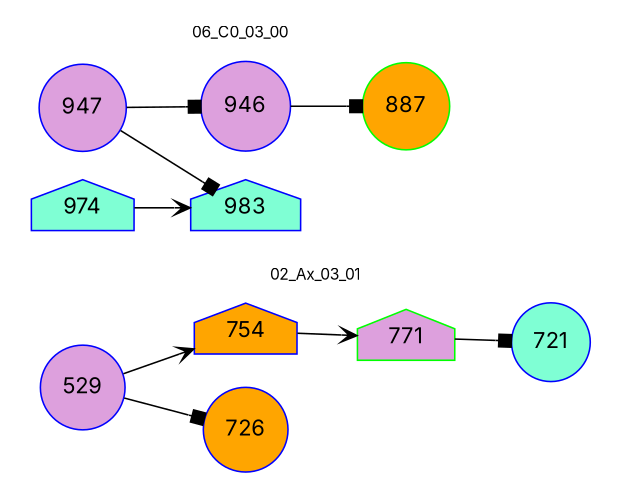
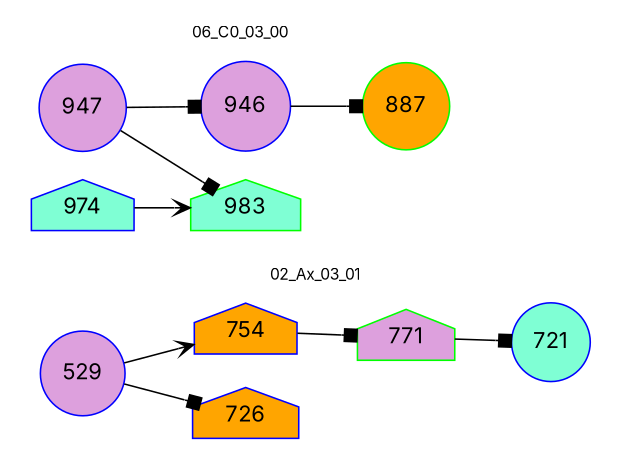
(246, 208) -> (246, 208)
(319, 334) -> (319, 334)
(246, 430) -> (246, 416)
